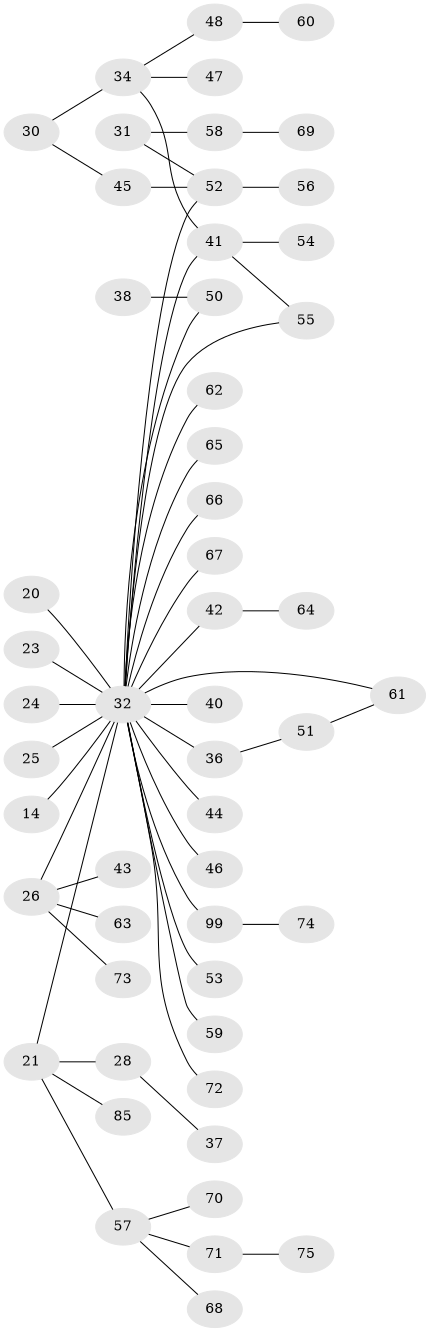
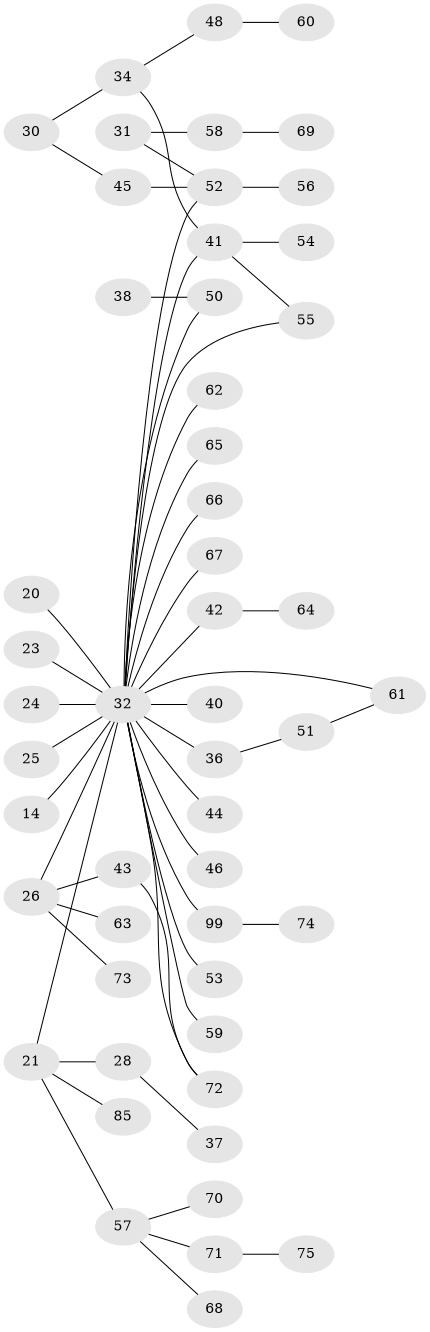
(215, 77) -> none
none -> (169, 979)
